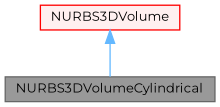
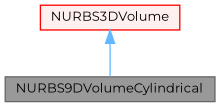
(110, 89) -> (110, 89)
